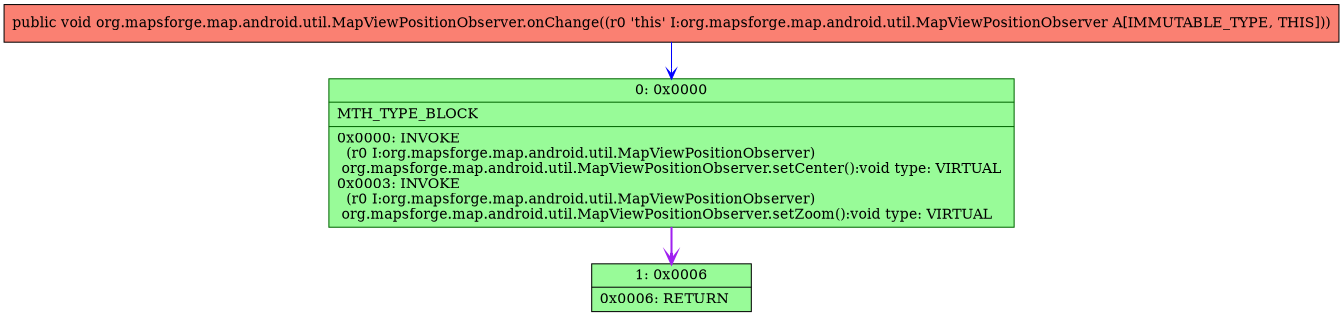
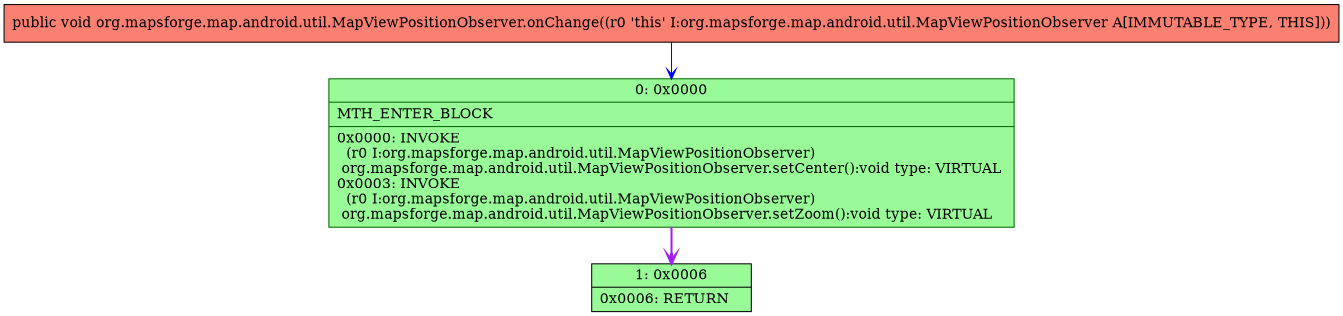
(408, 114) -> (415, 114)
